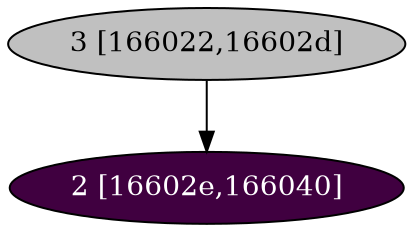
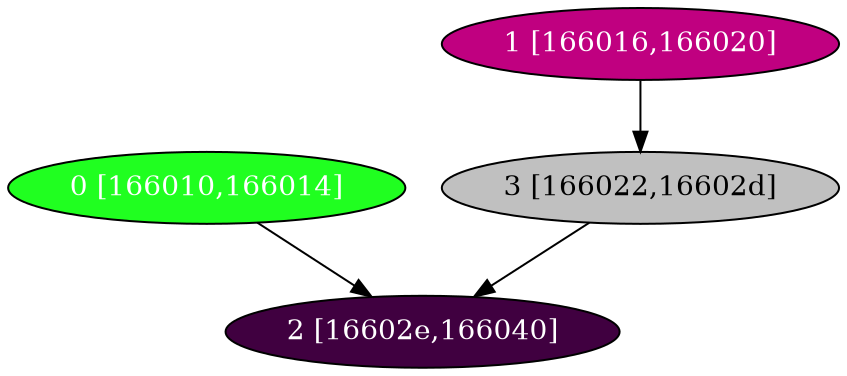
none -> (640, 44)
none -> (207, 188)
